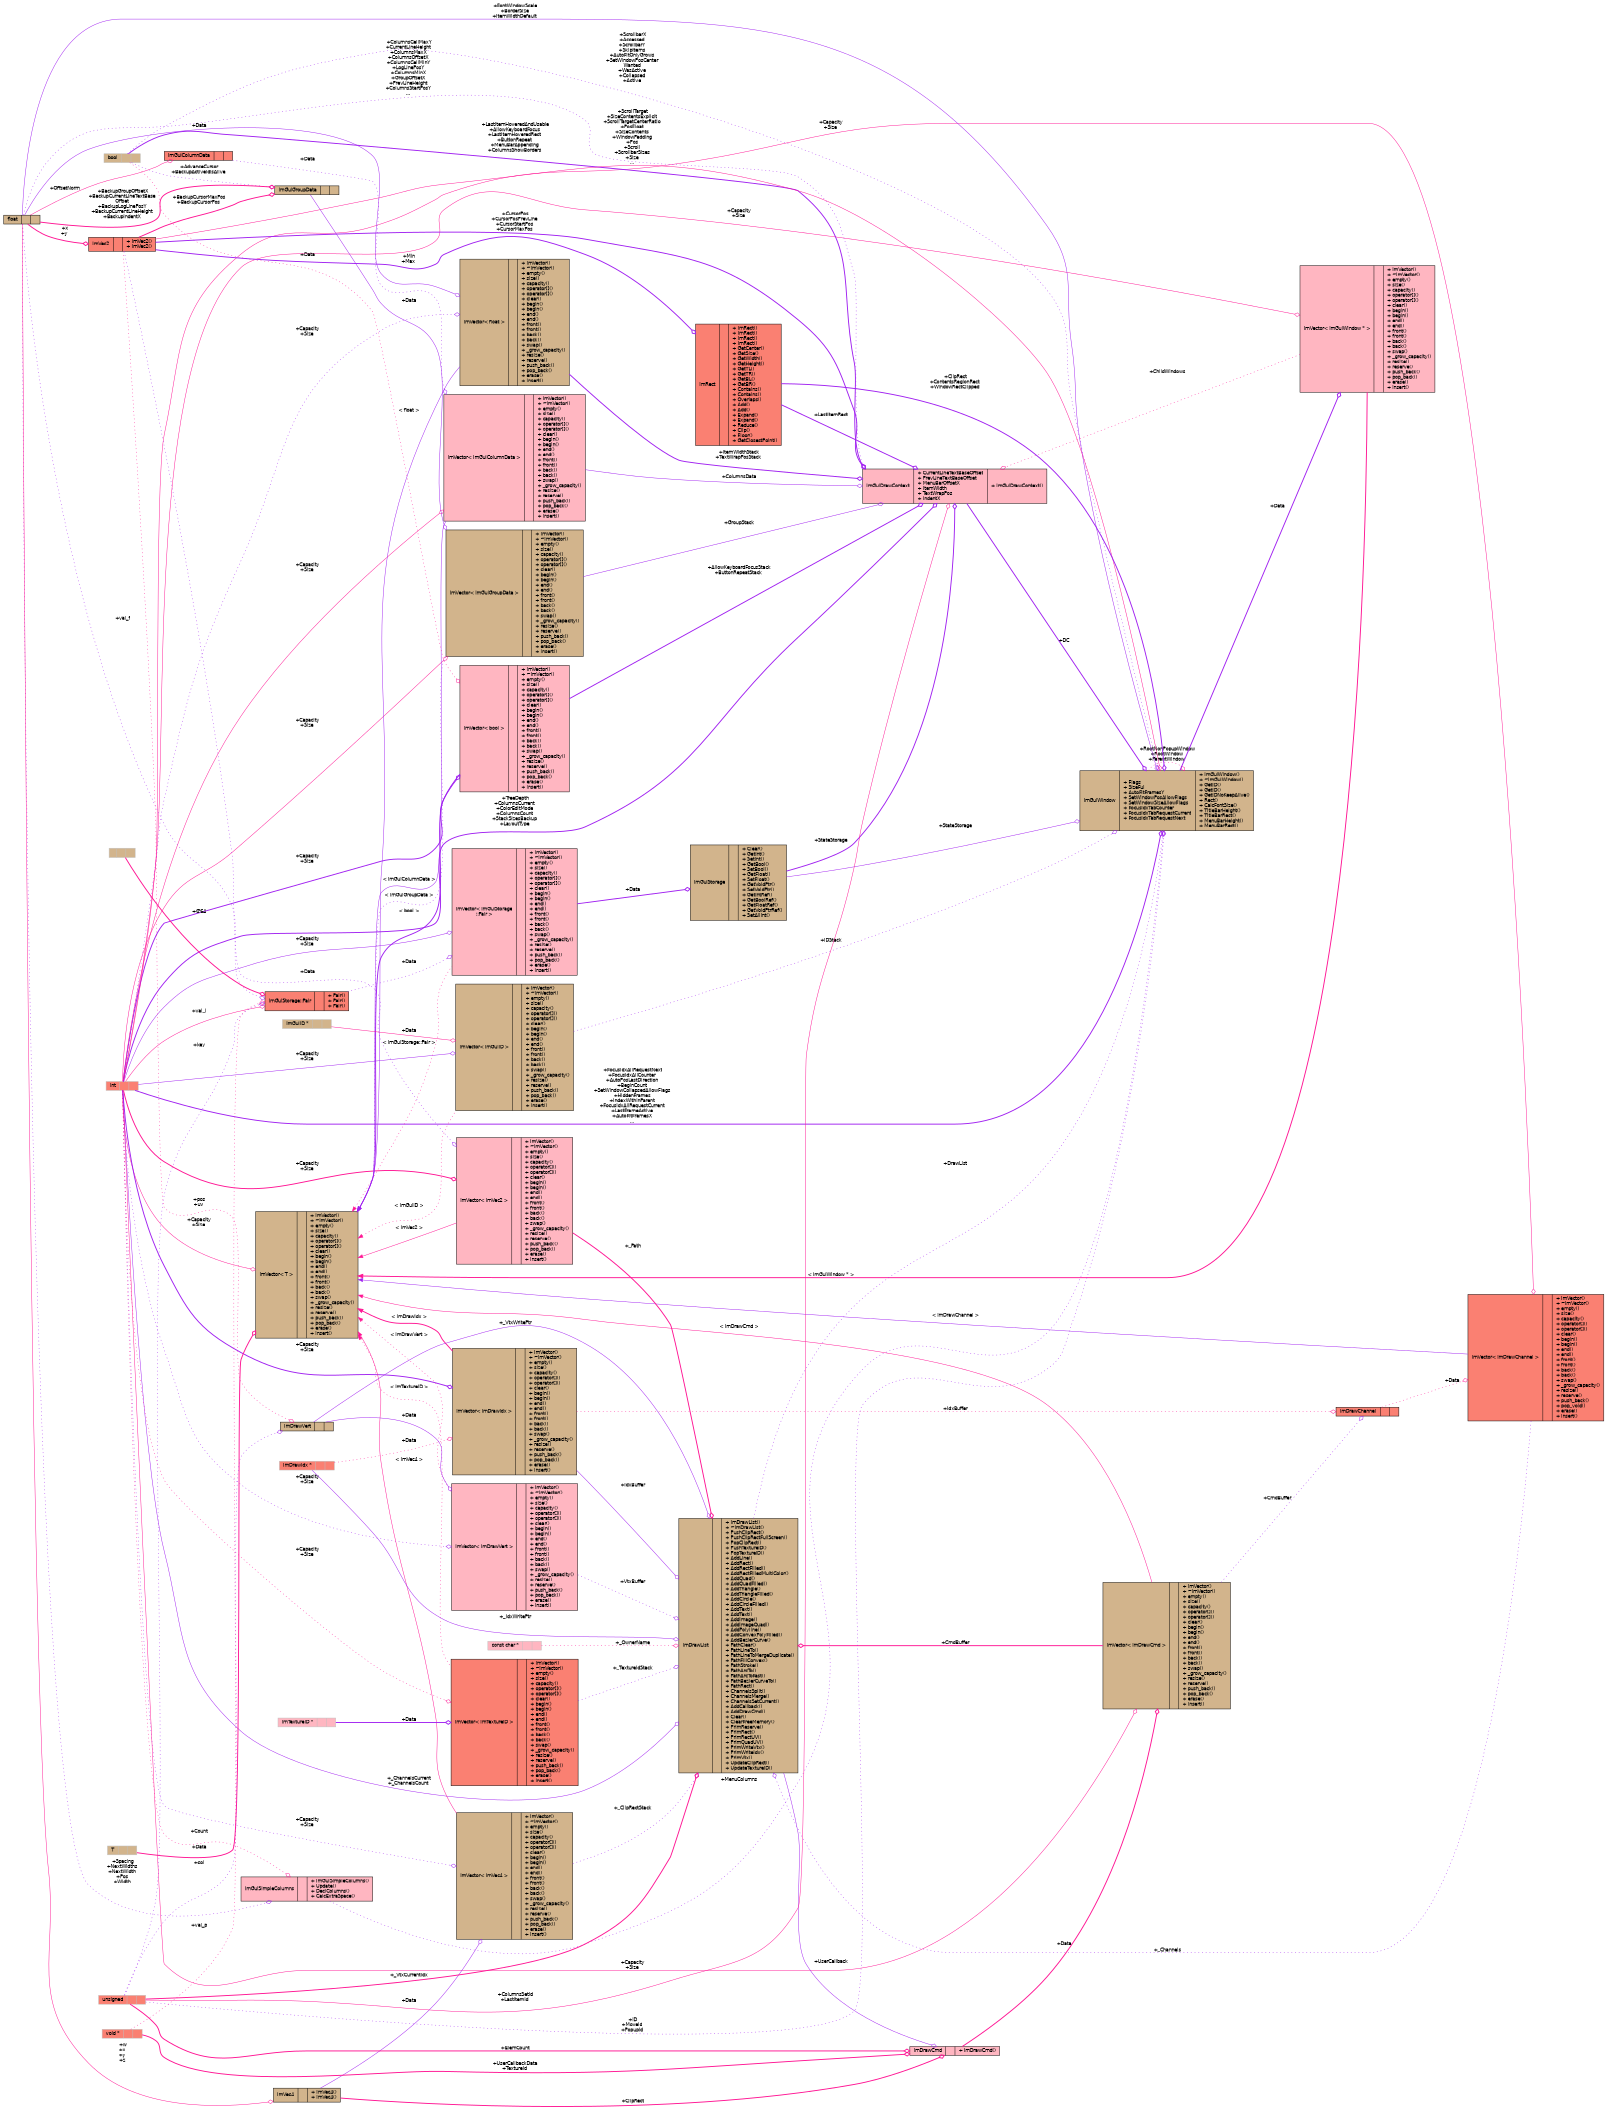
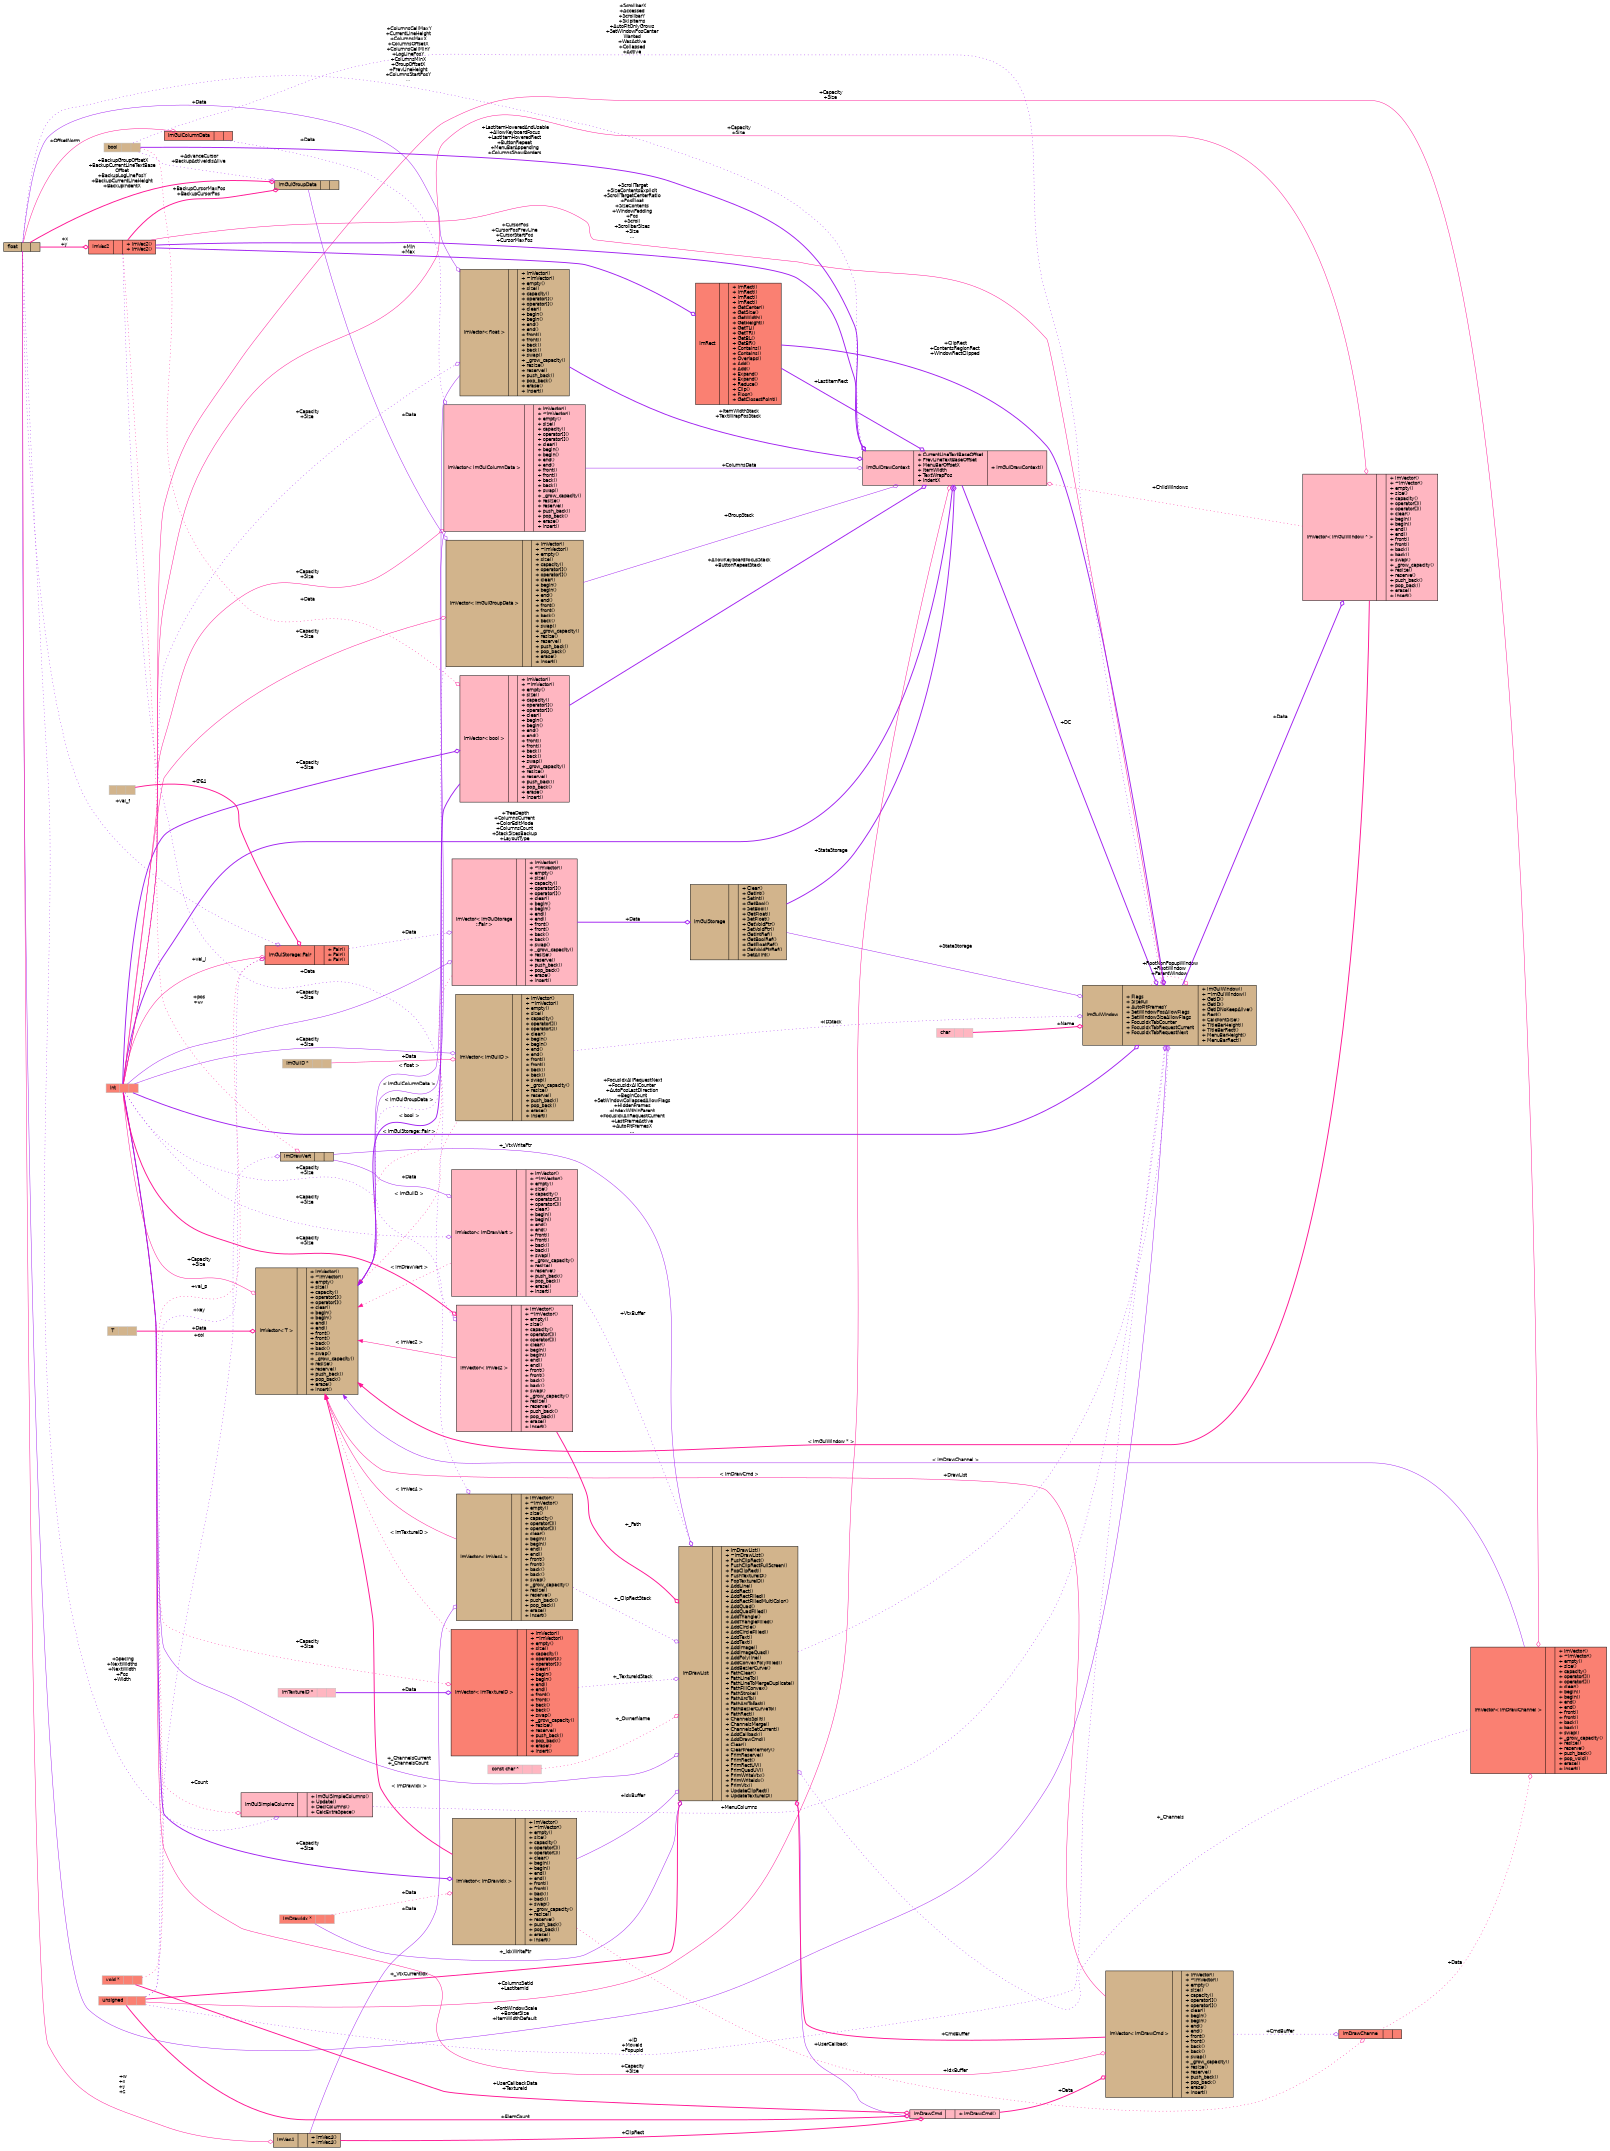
none -> (955, 1033)
